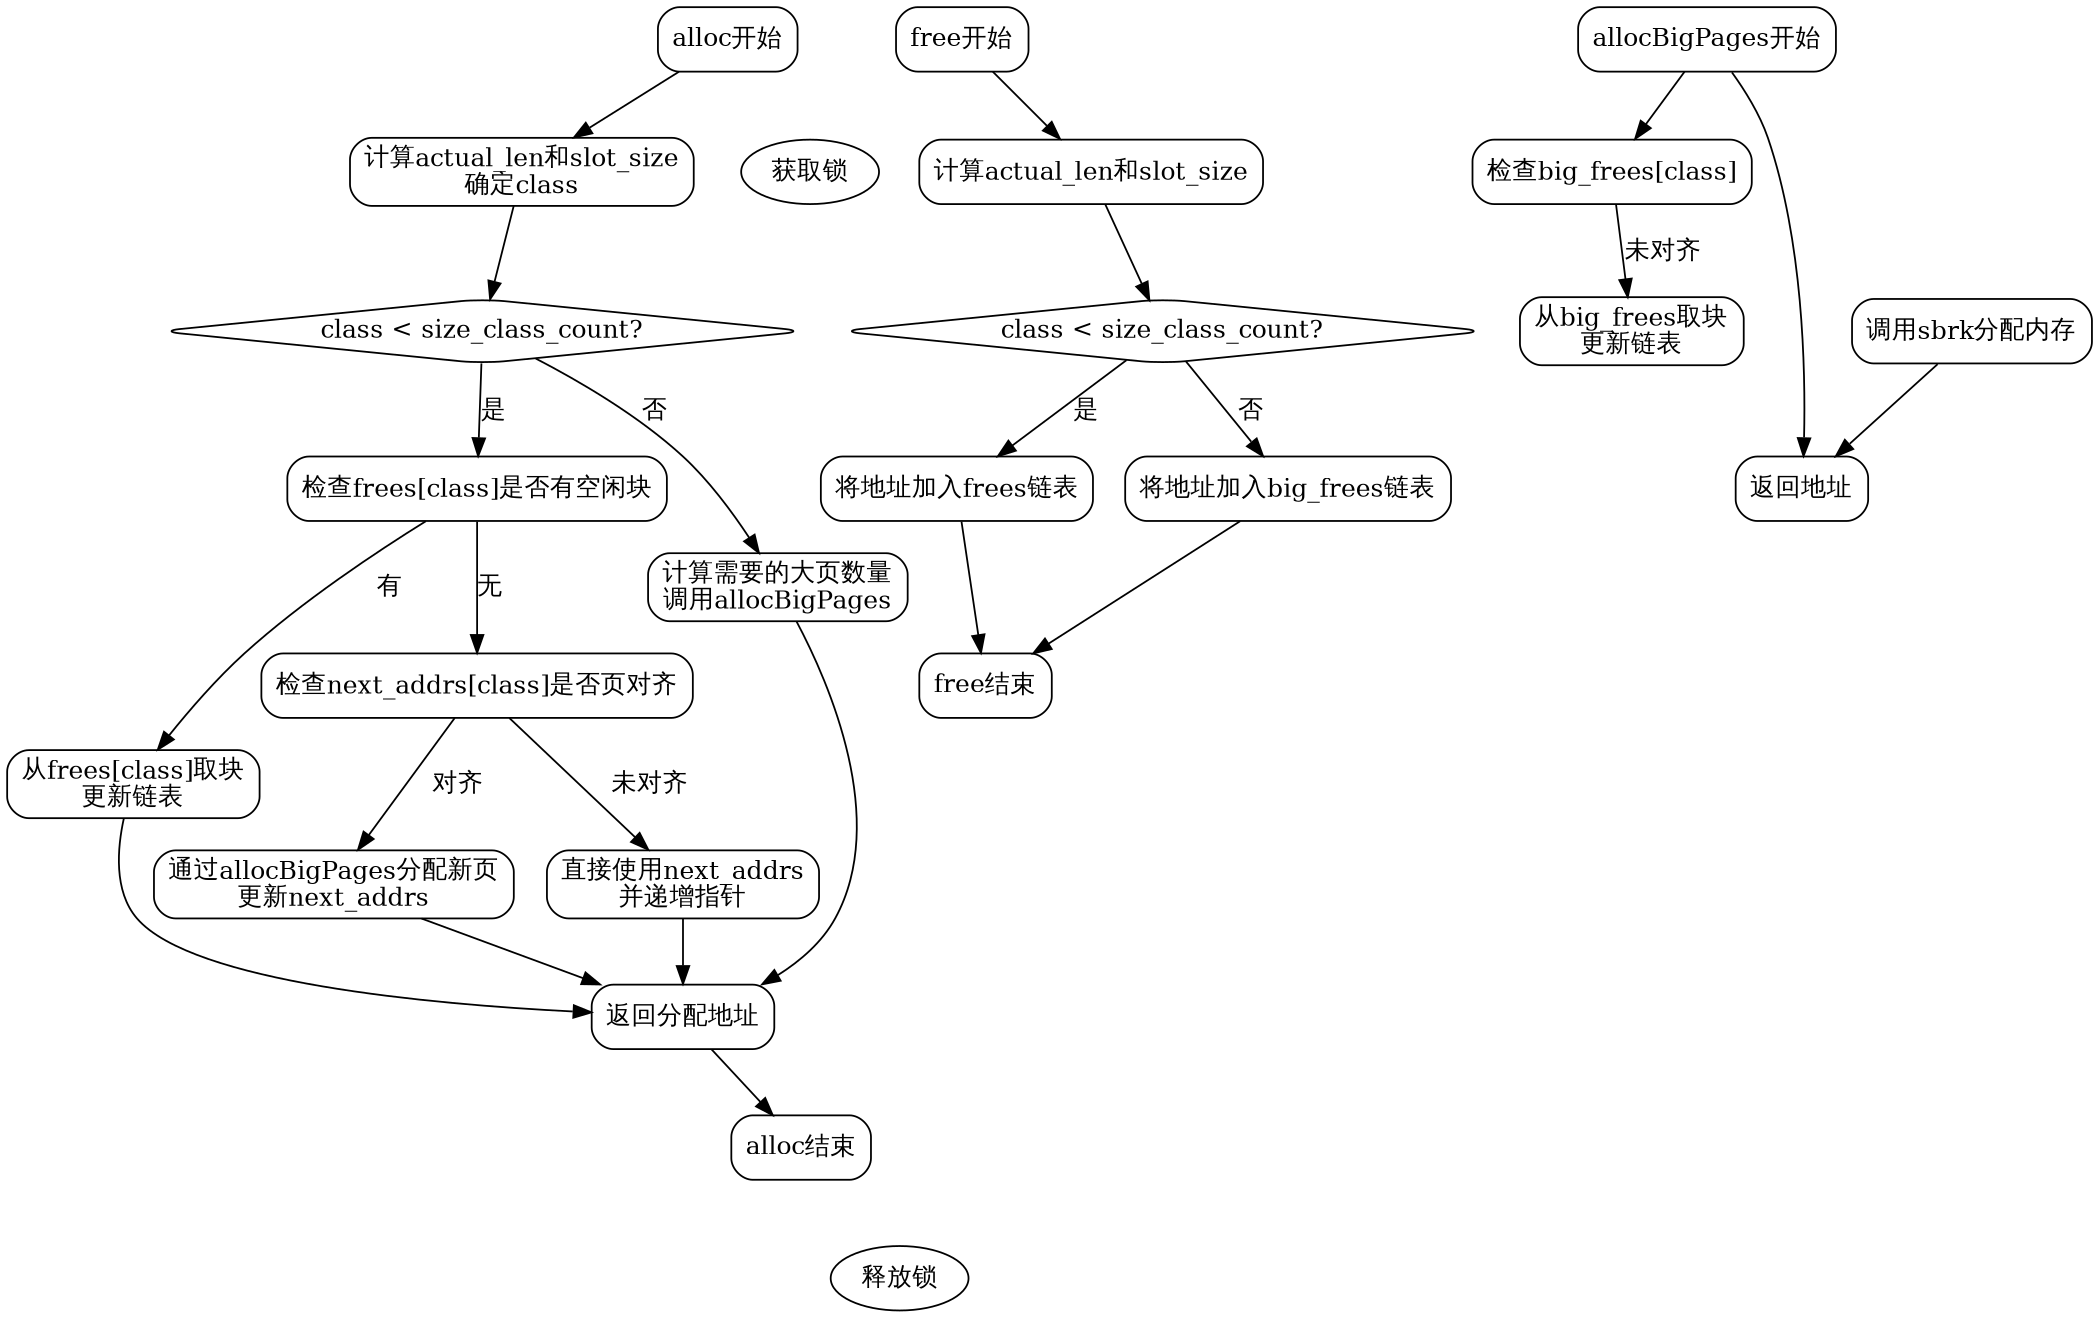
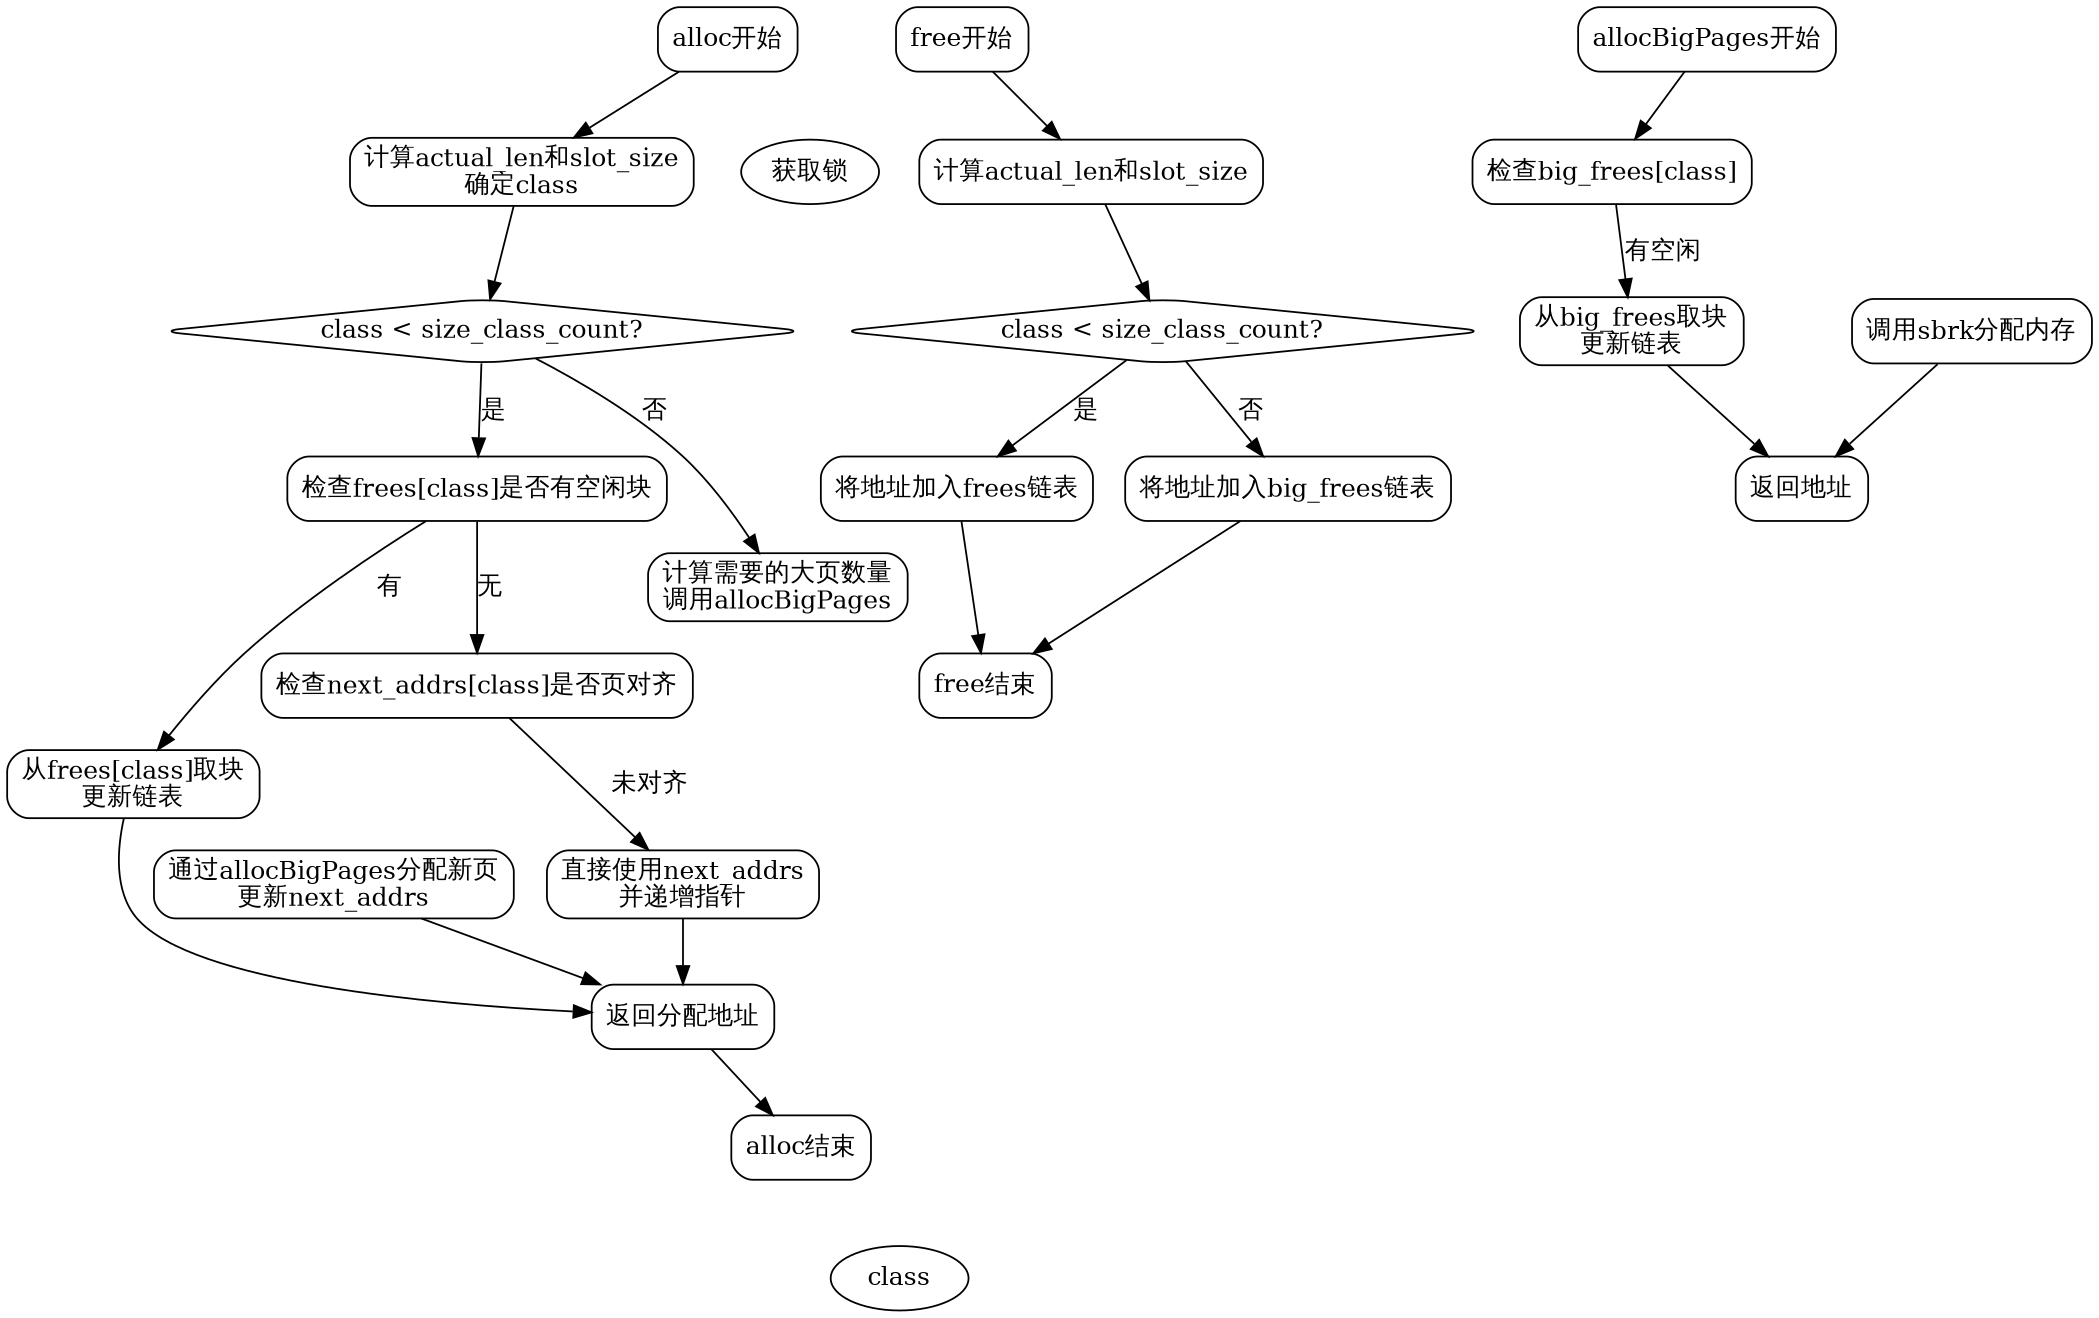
(1793, 249) -> (1711, 405)
(1663, 252) -> (1663, 252)
(412, 776) -> none
(856, 807) -> none
(900, 1278) -> (900, 1278)
